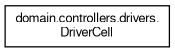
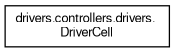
(87, 26) -> (87, 26)
